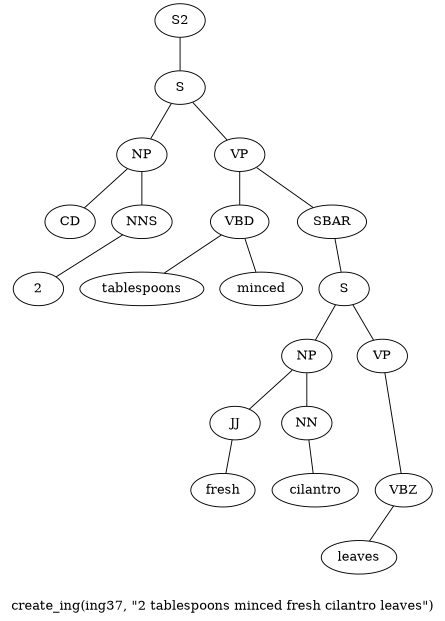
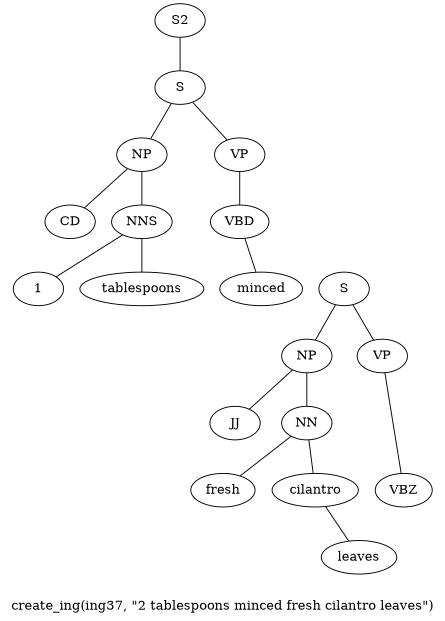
(332, 222) -> none
(193, 254) -> (142, 255)
(38, 289) -> (38, 289)
(229, 456) -> (266, 456)
(382, 524) -> (337, 524)
